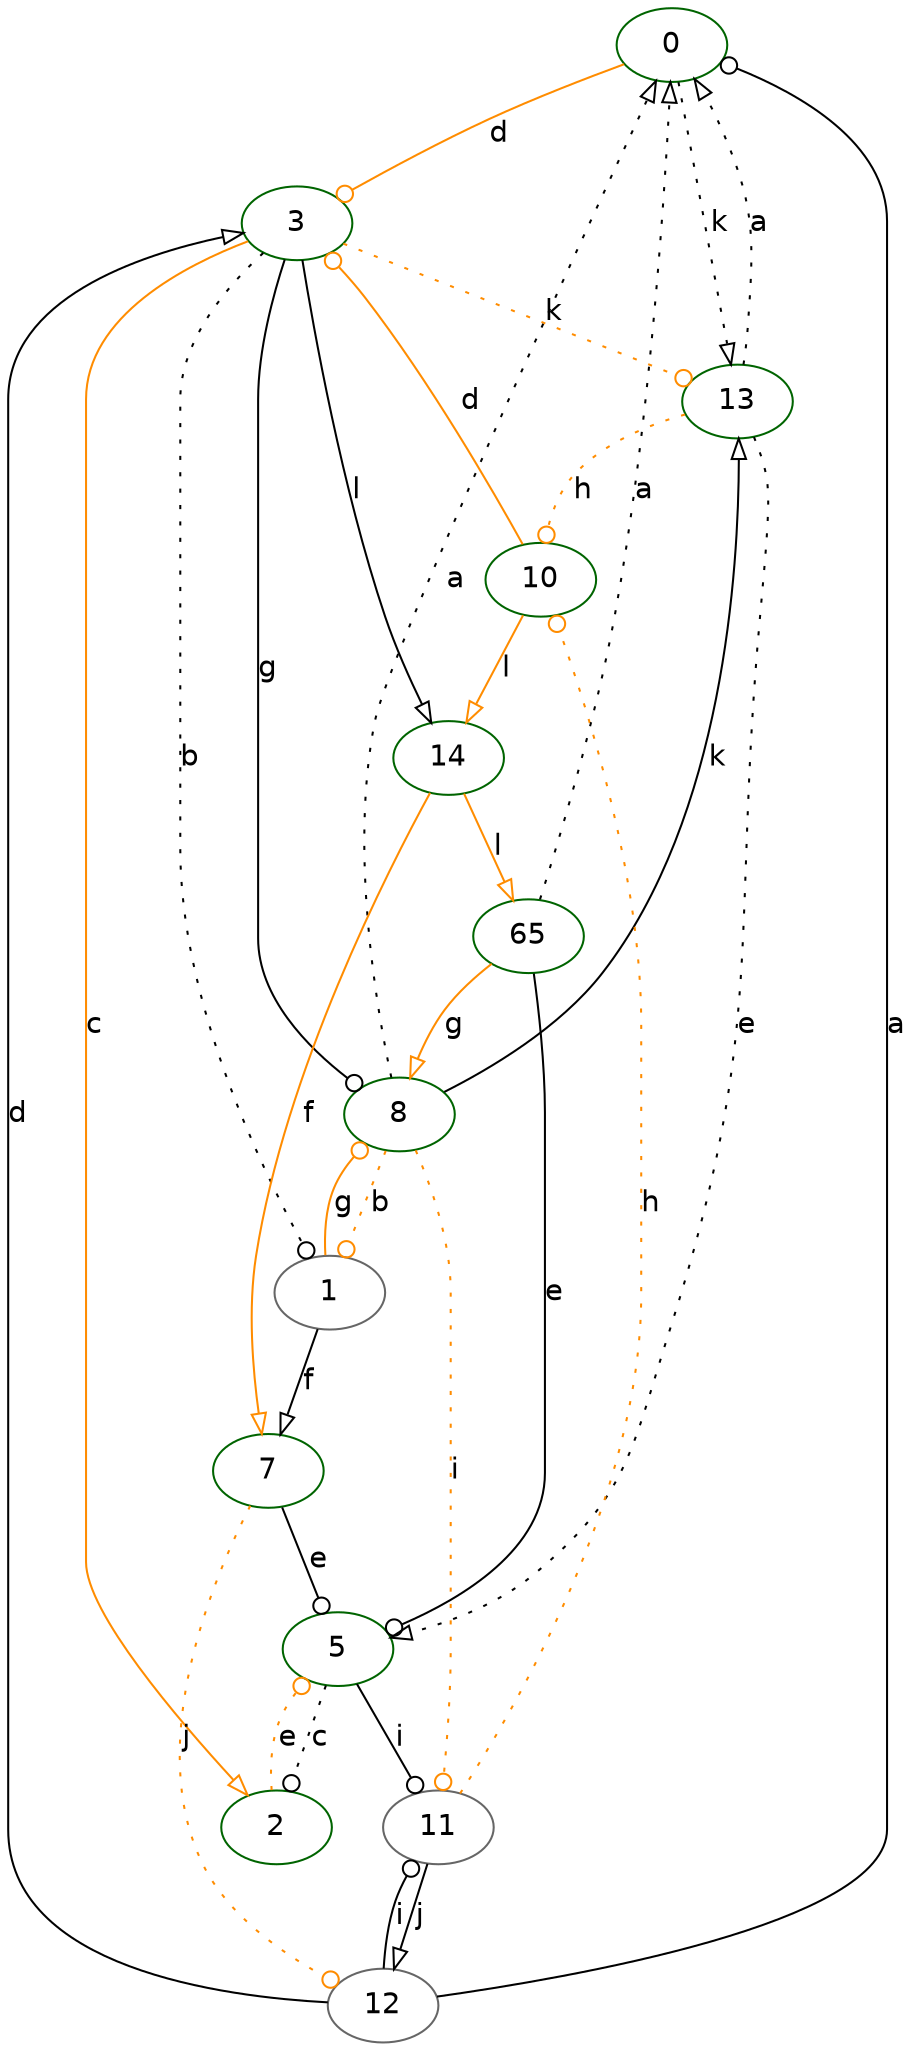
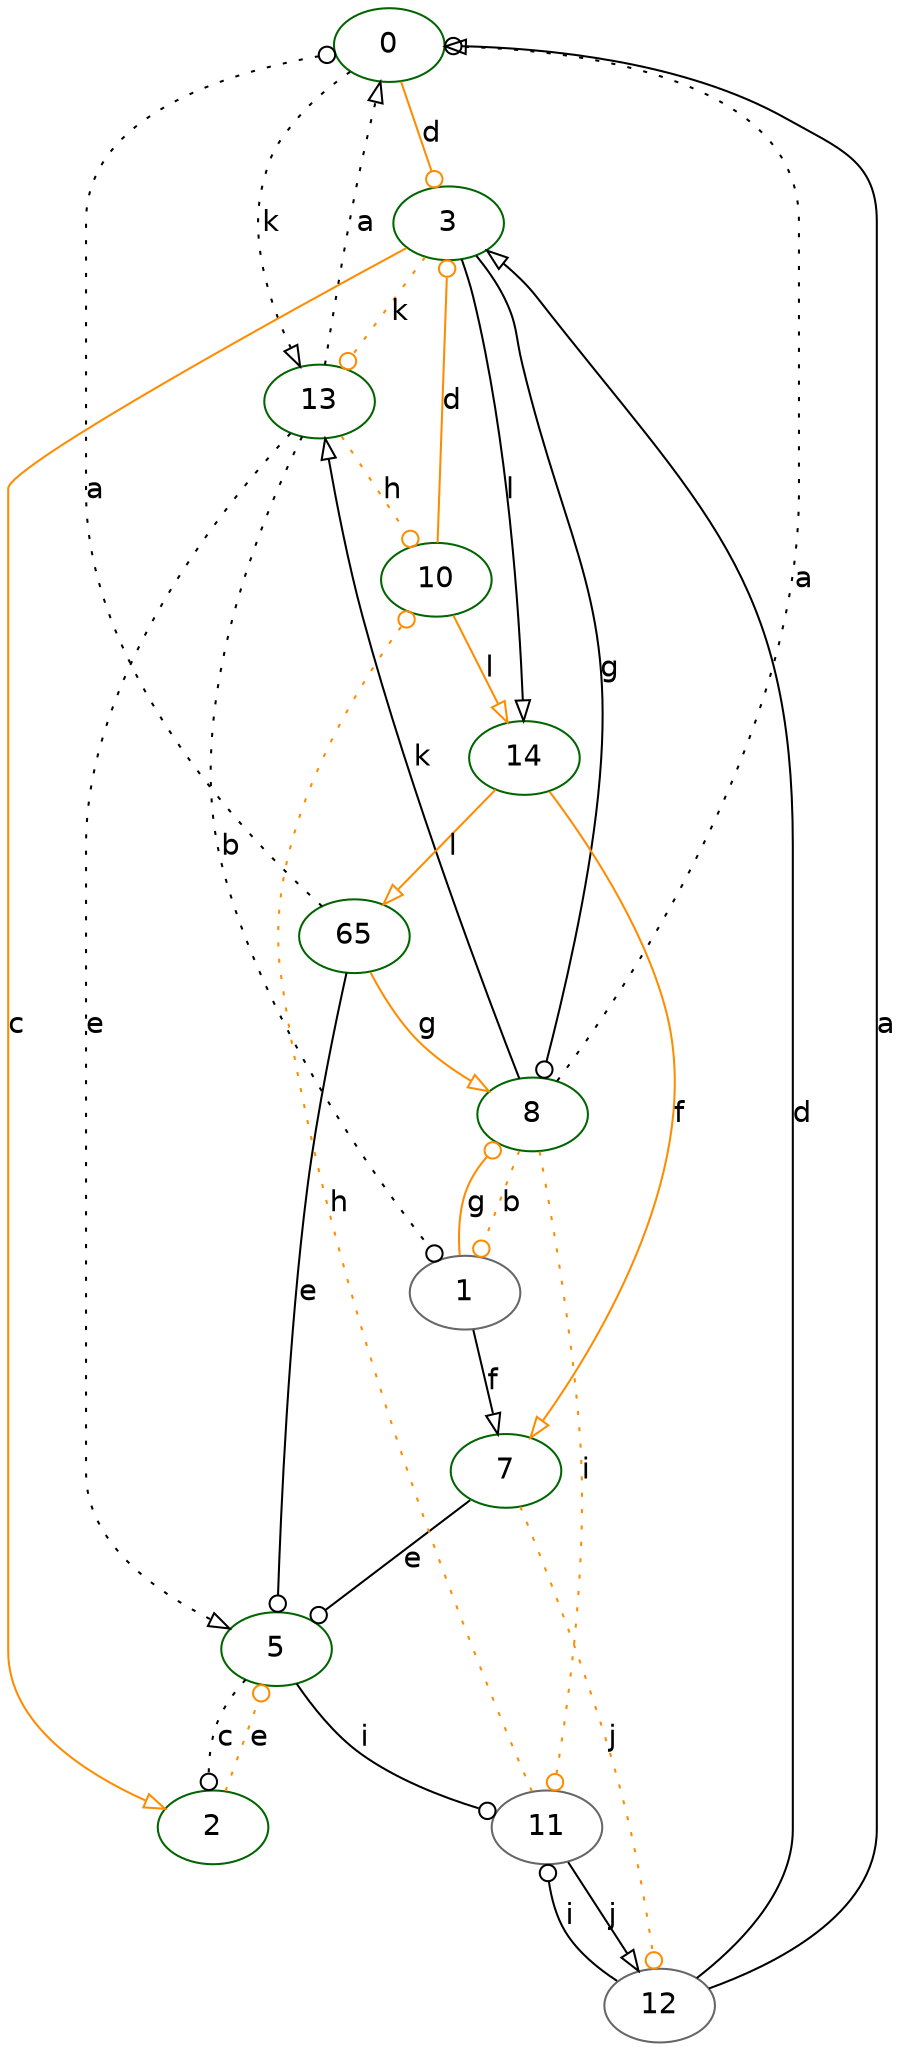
(632, 506) -> (86, 447)
(180, 746) -> (221, 861)
